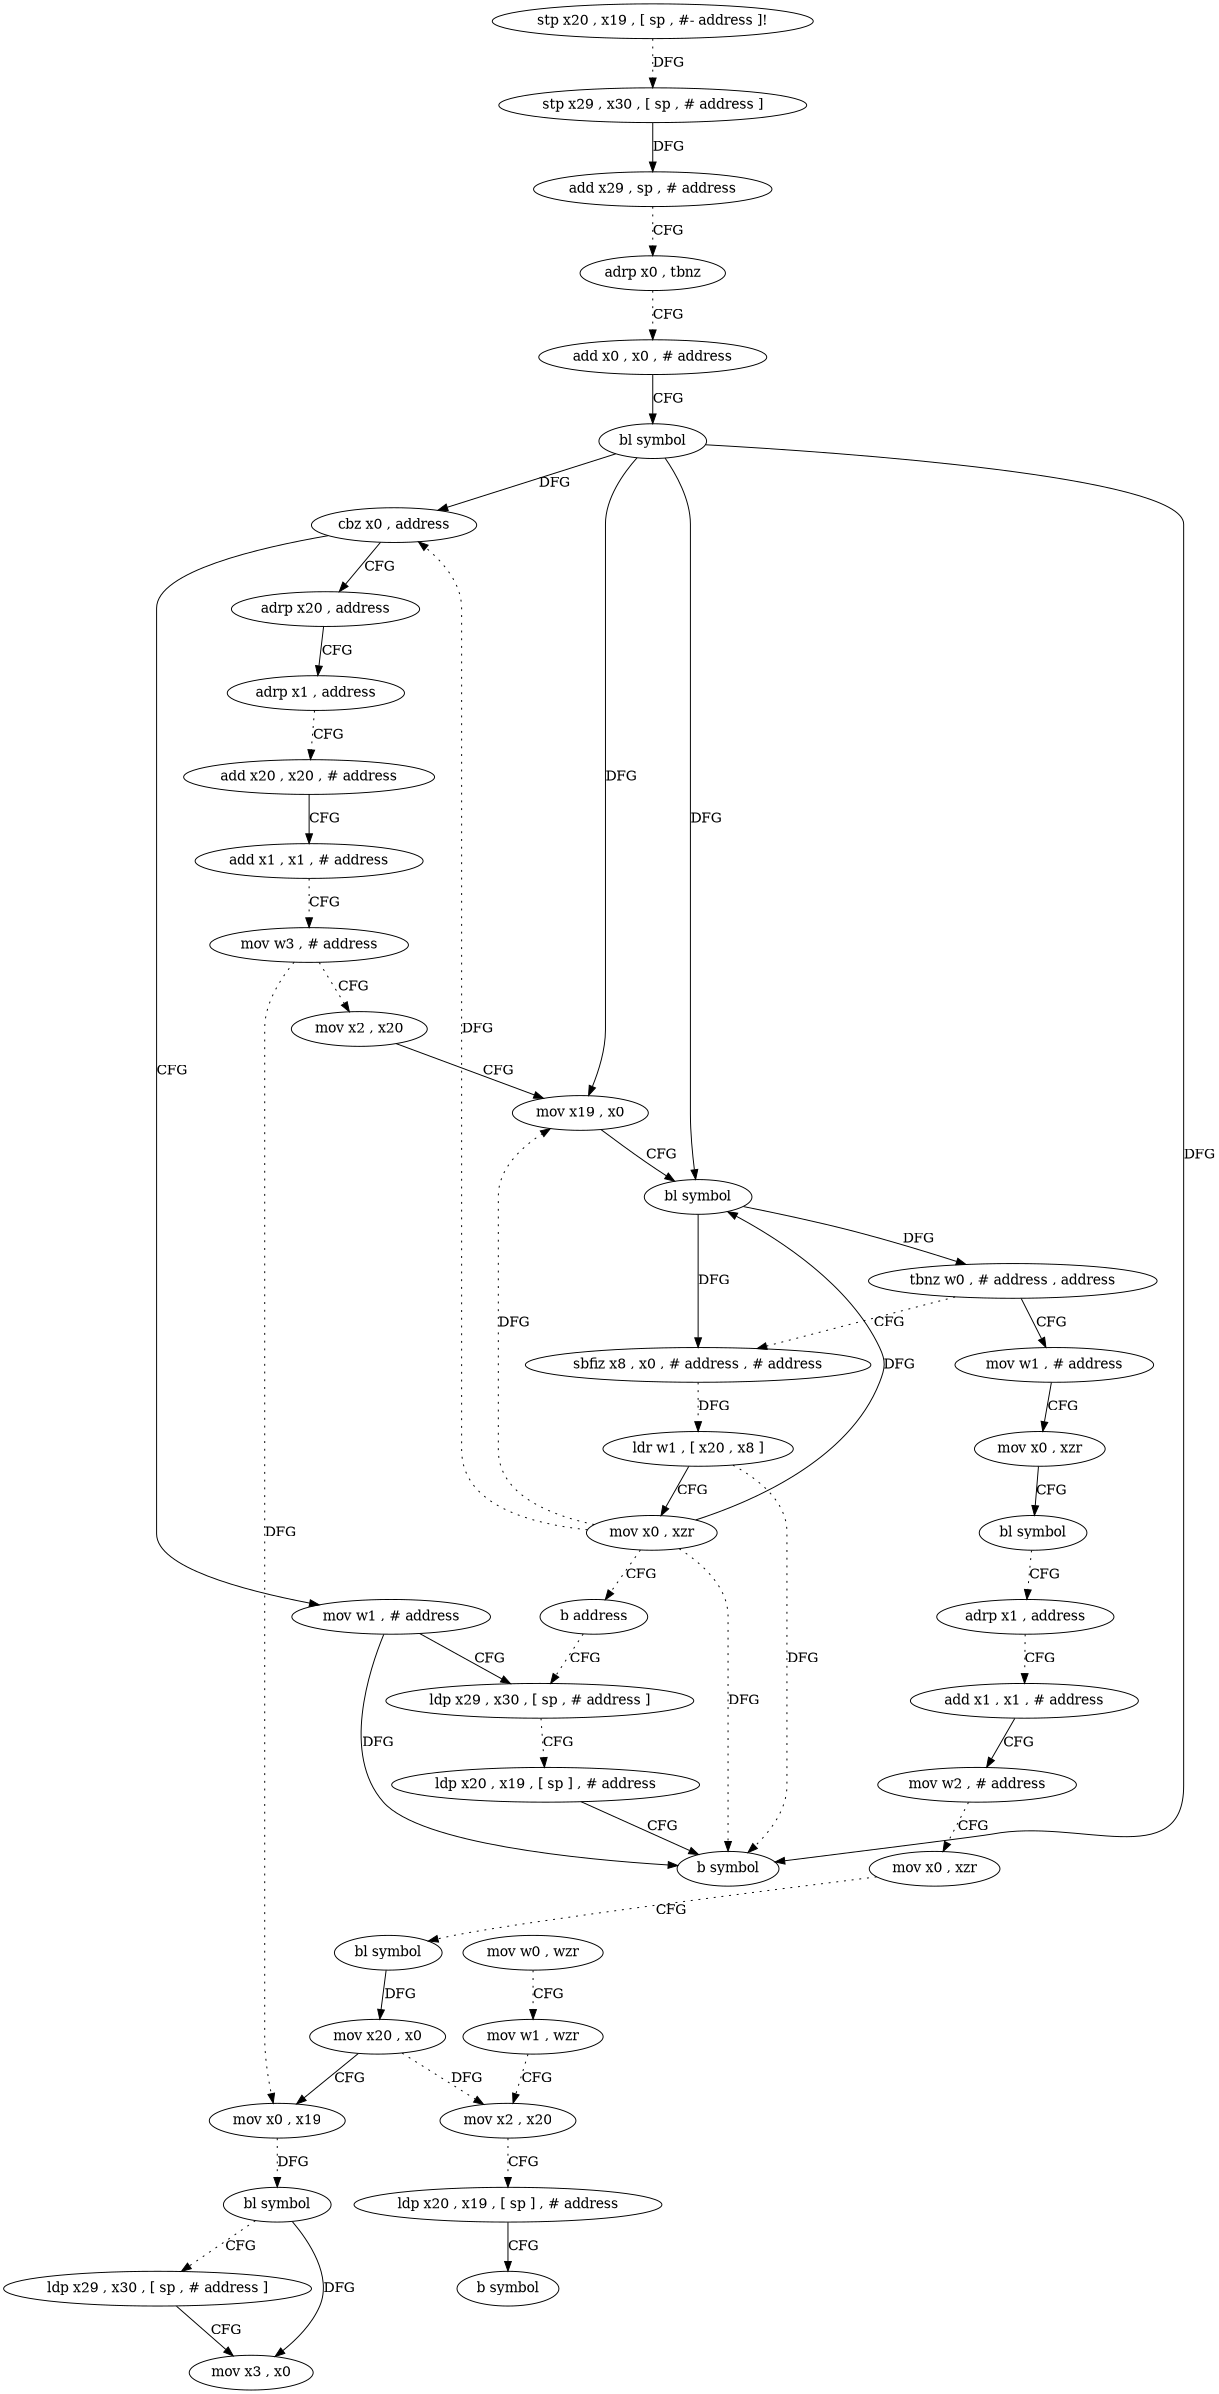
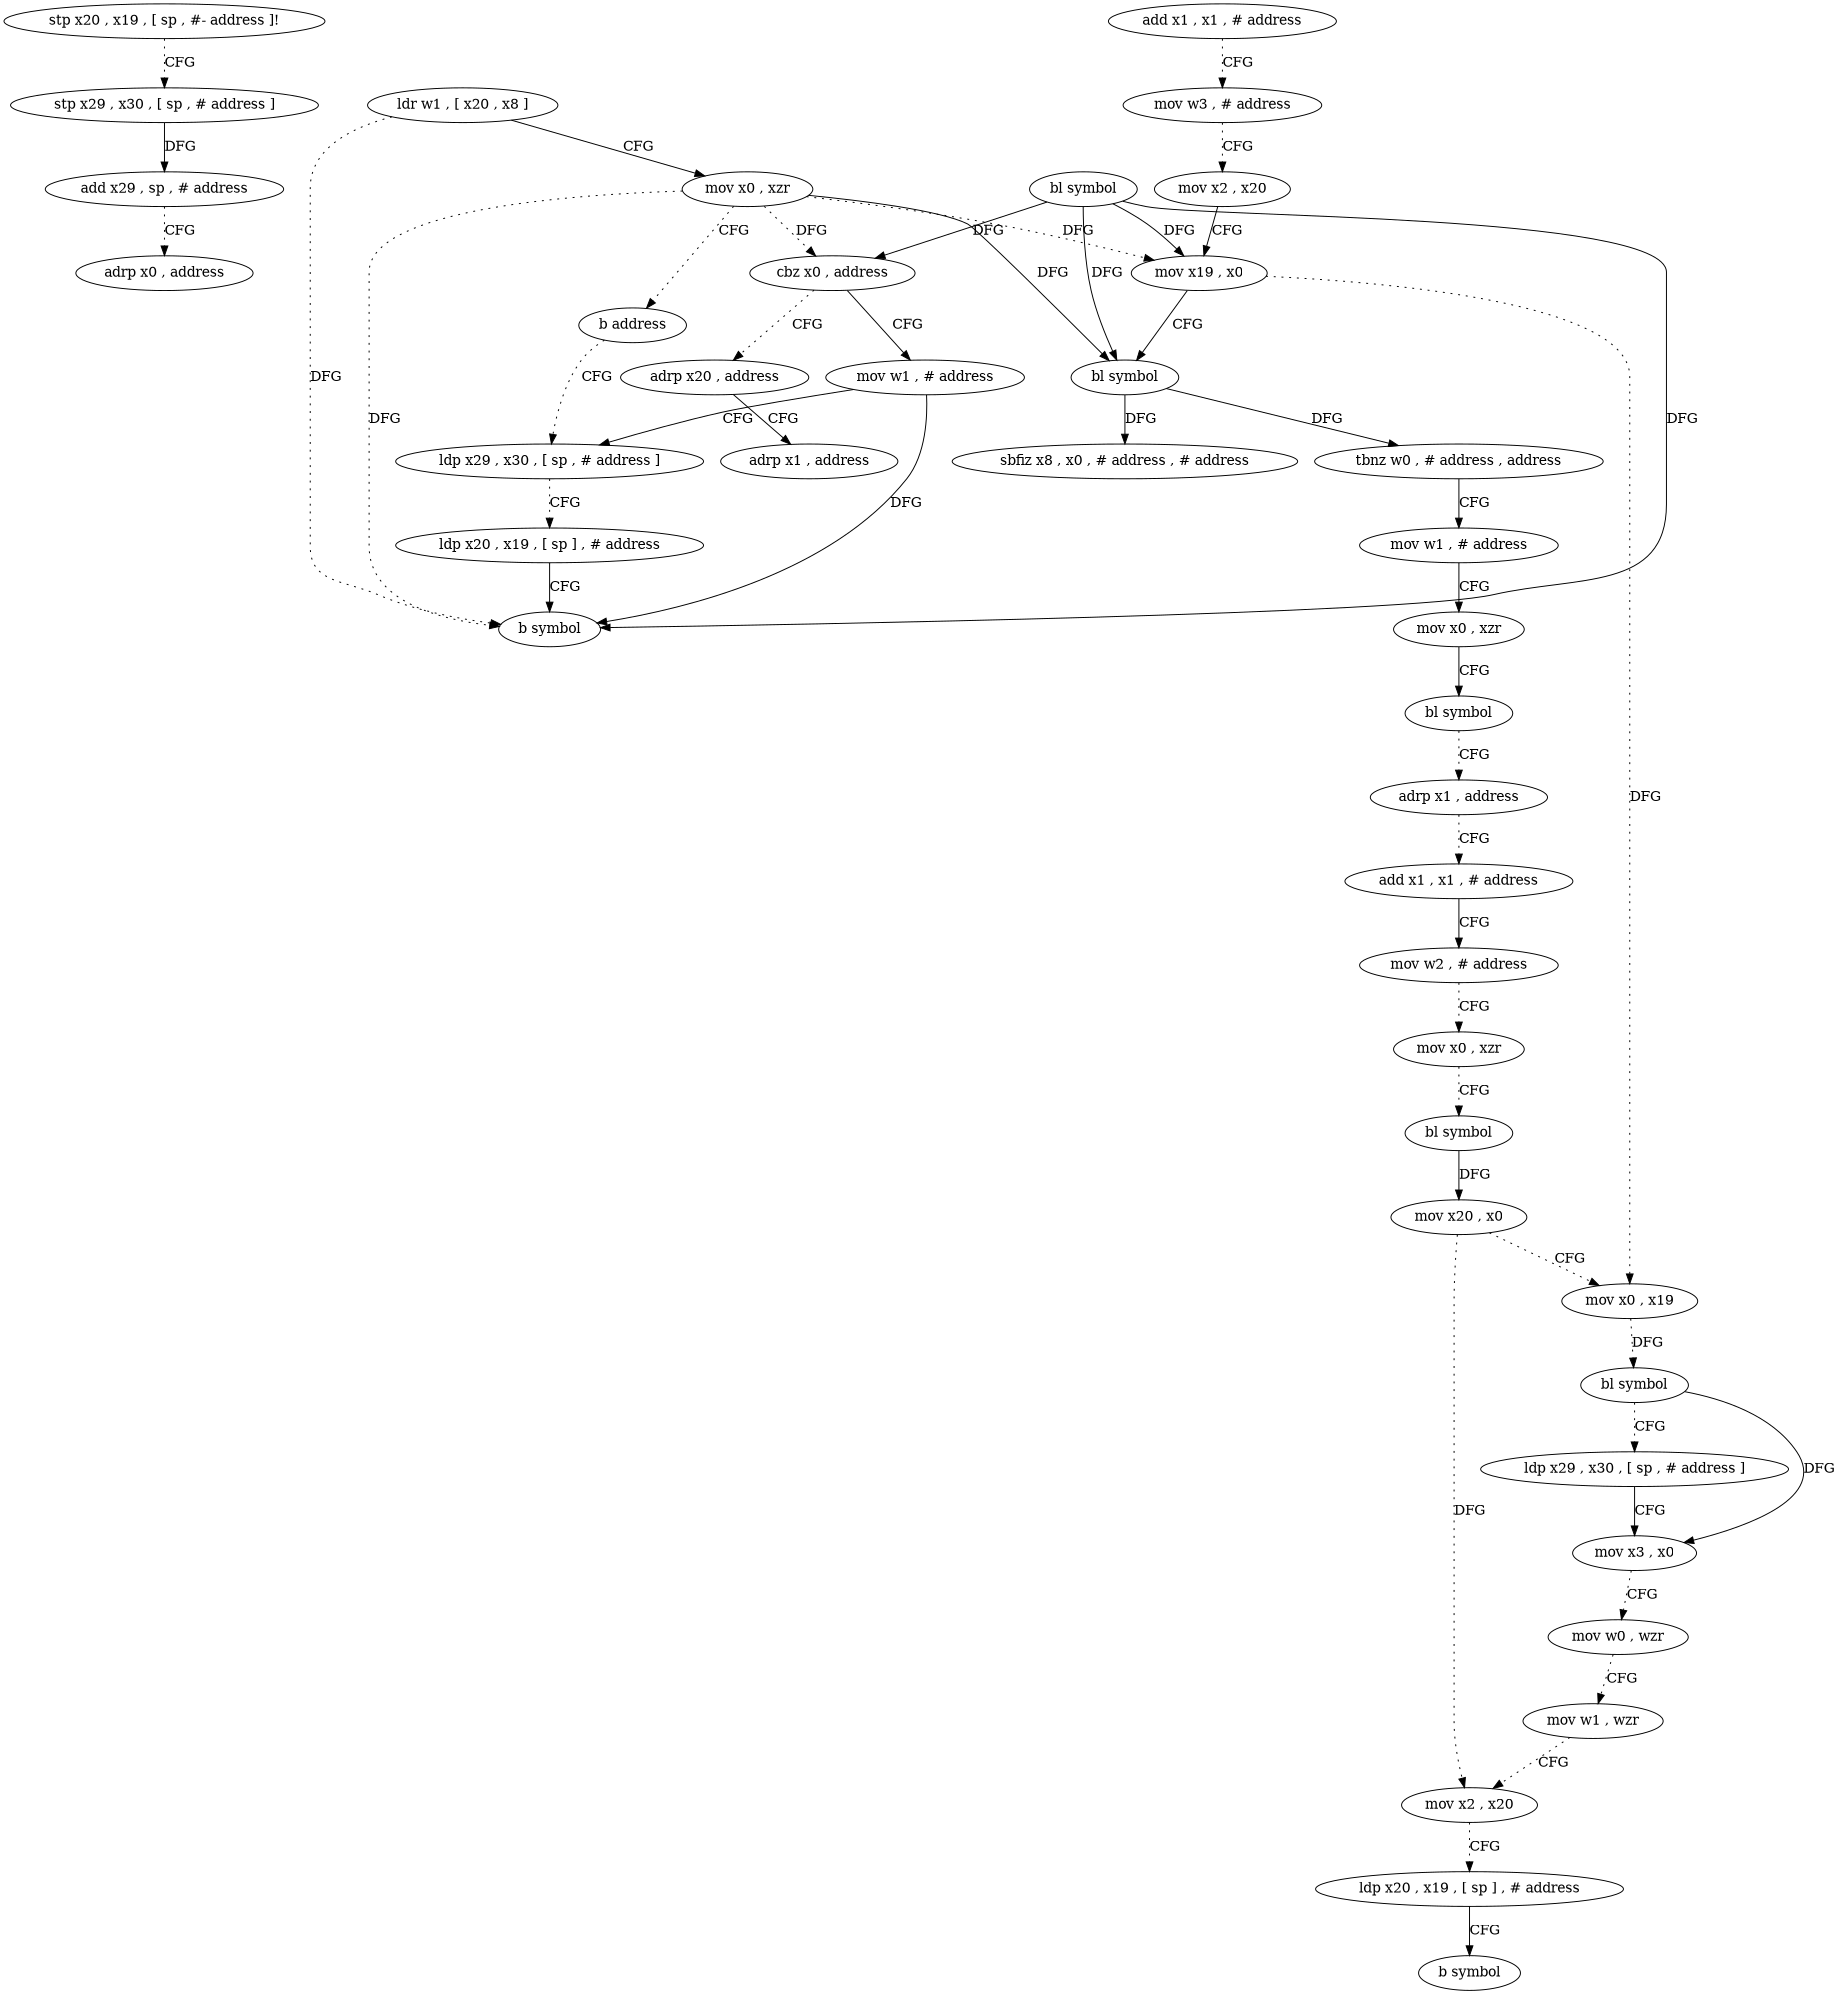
(669, 63) -> (180, 63)
(653, 273) -> (164, 273)
(653, 357) -> none
(363, 563) -> (777, 322)
(309, 777) -> none
(856, 1323) -> none
(698, 1402) -> none
(265, 1524) -> (1630, 628)
none -> (1627, 1590)
(331, 2076) -> (1540, 1257)
